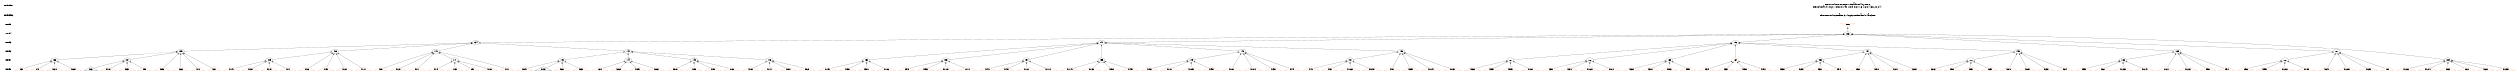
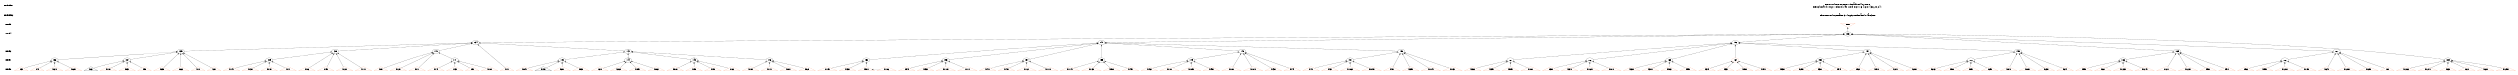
(8, 43) -> none
(472, 60) -> (492, 56)
(877, 65) -> (877, 69)
